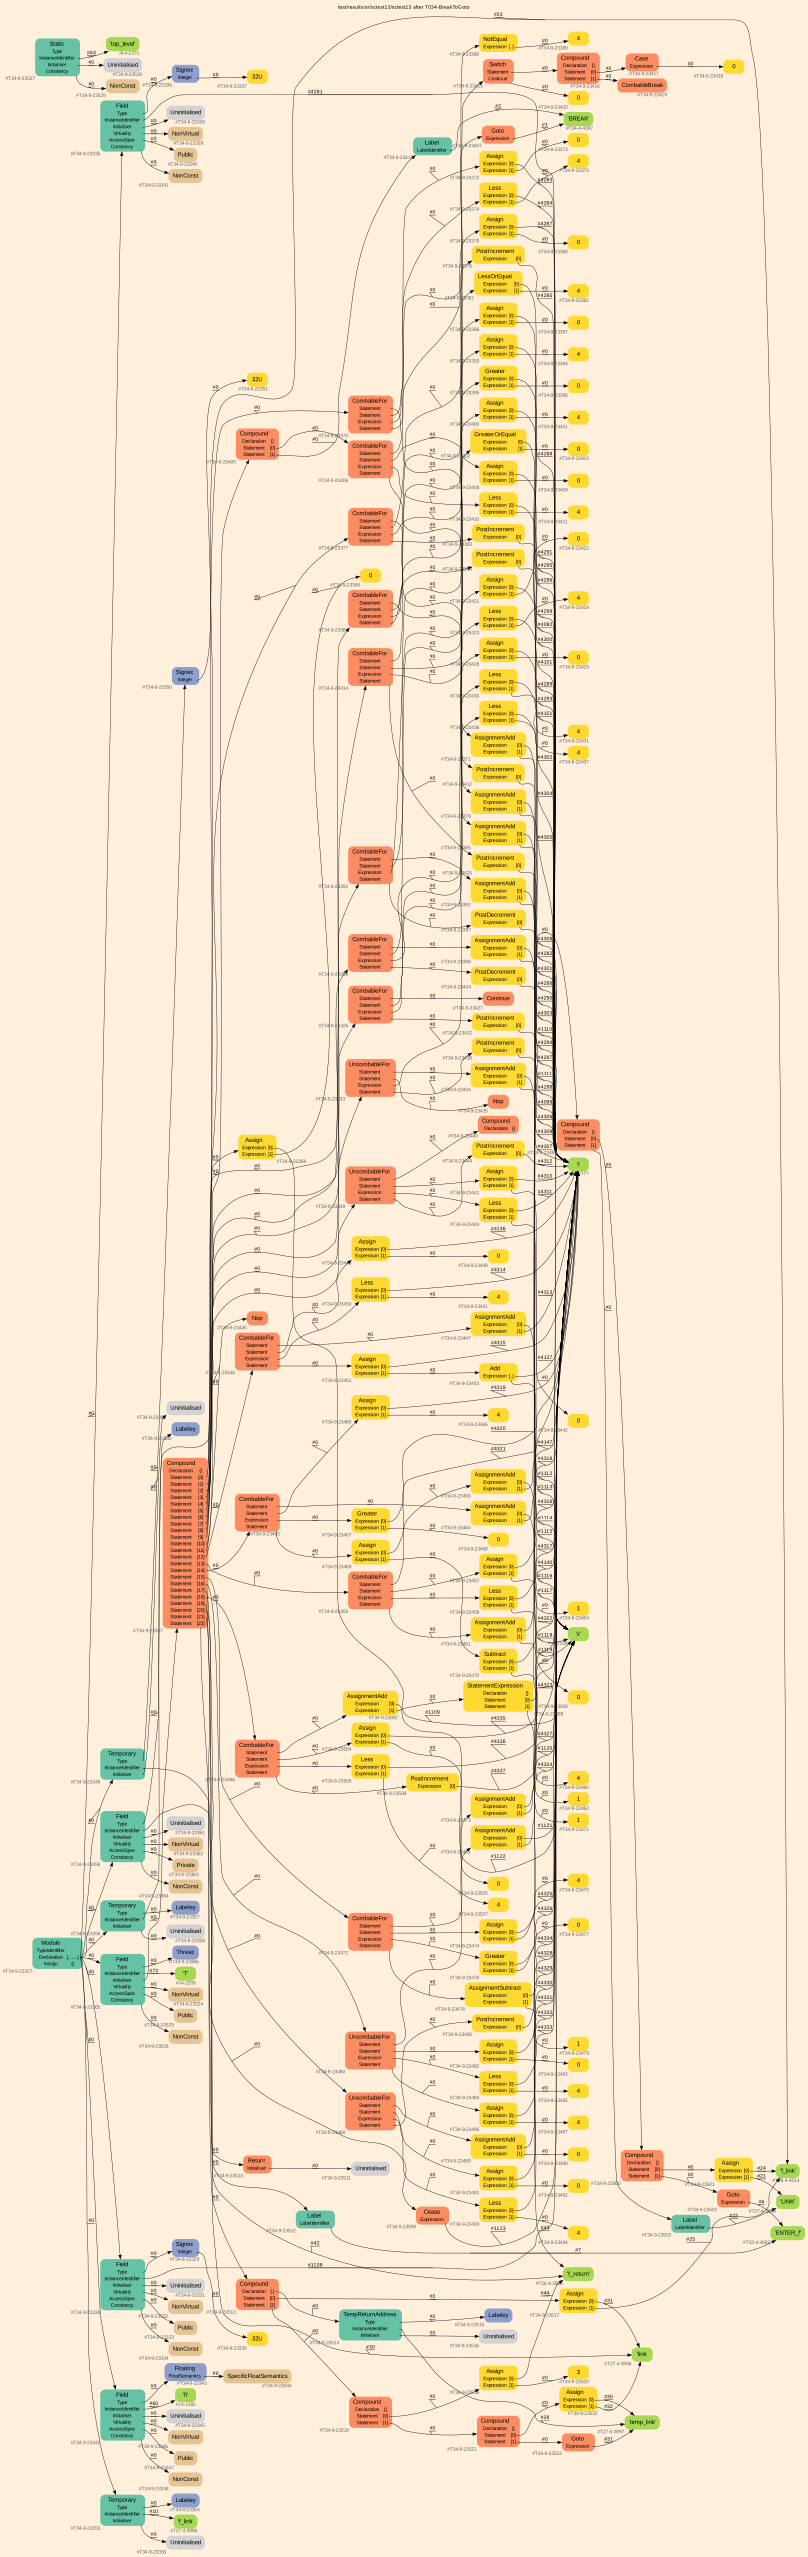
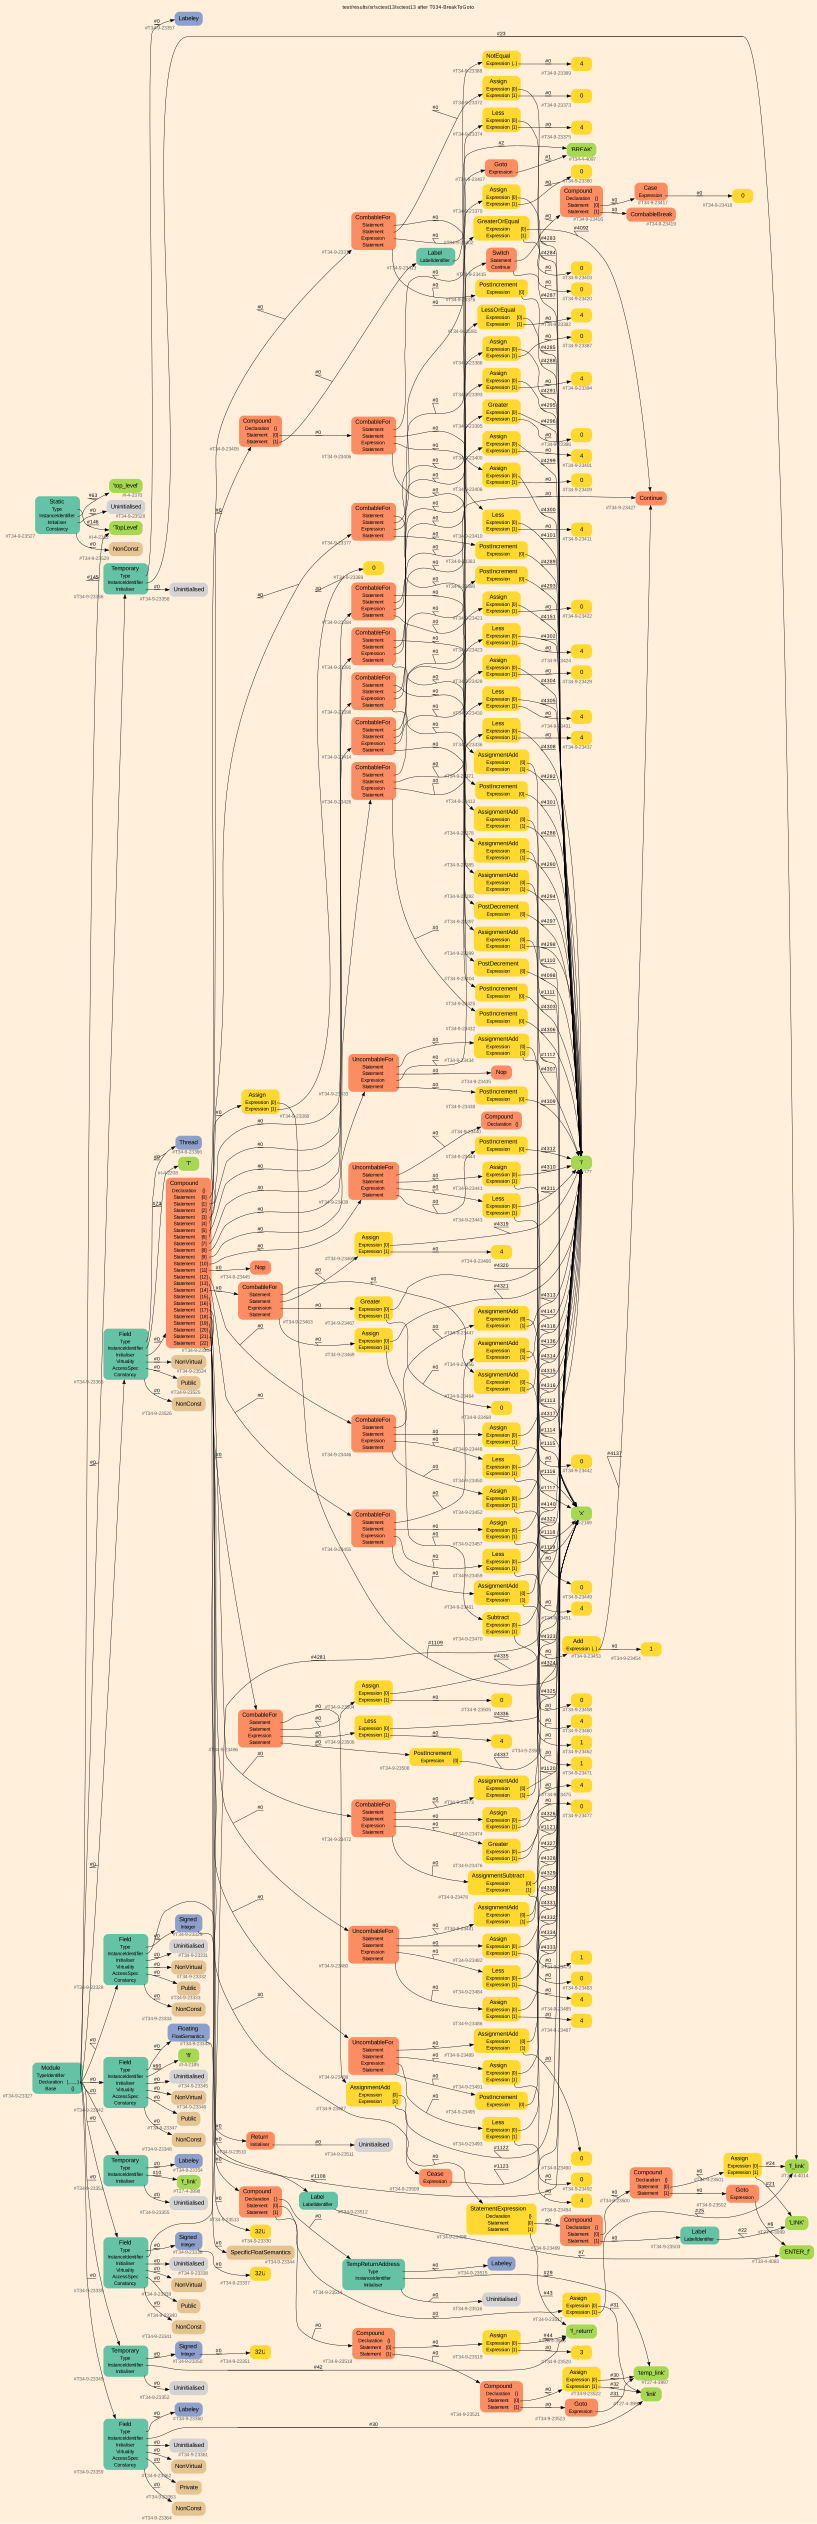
none -> (126, 528)
(548, 633) -> (628, 328)
(571, 1291) -> (636, 1080)
(51, 1964) -> (51, 2089)
